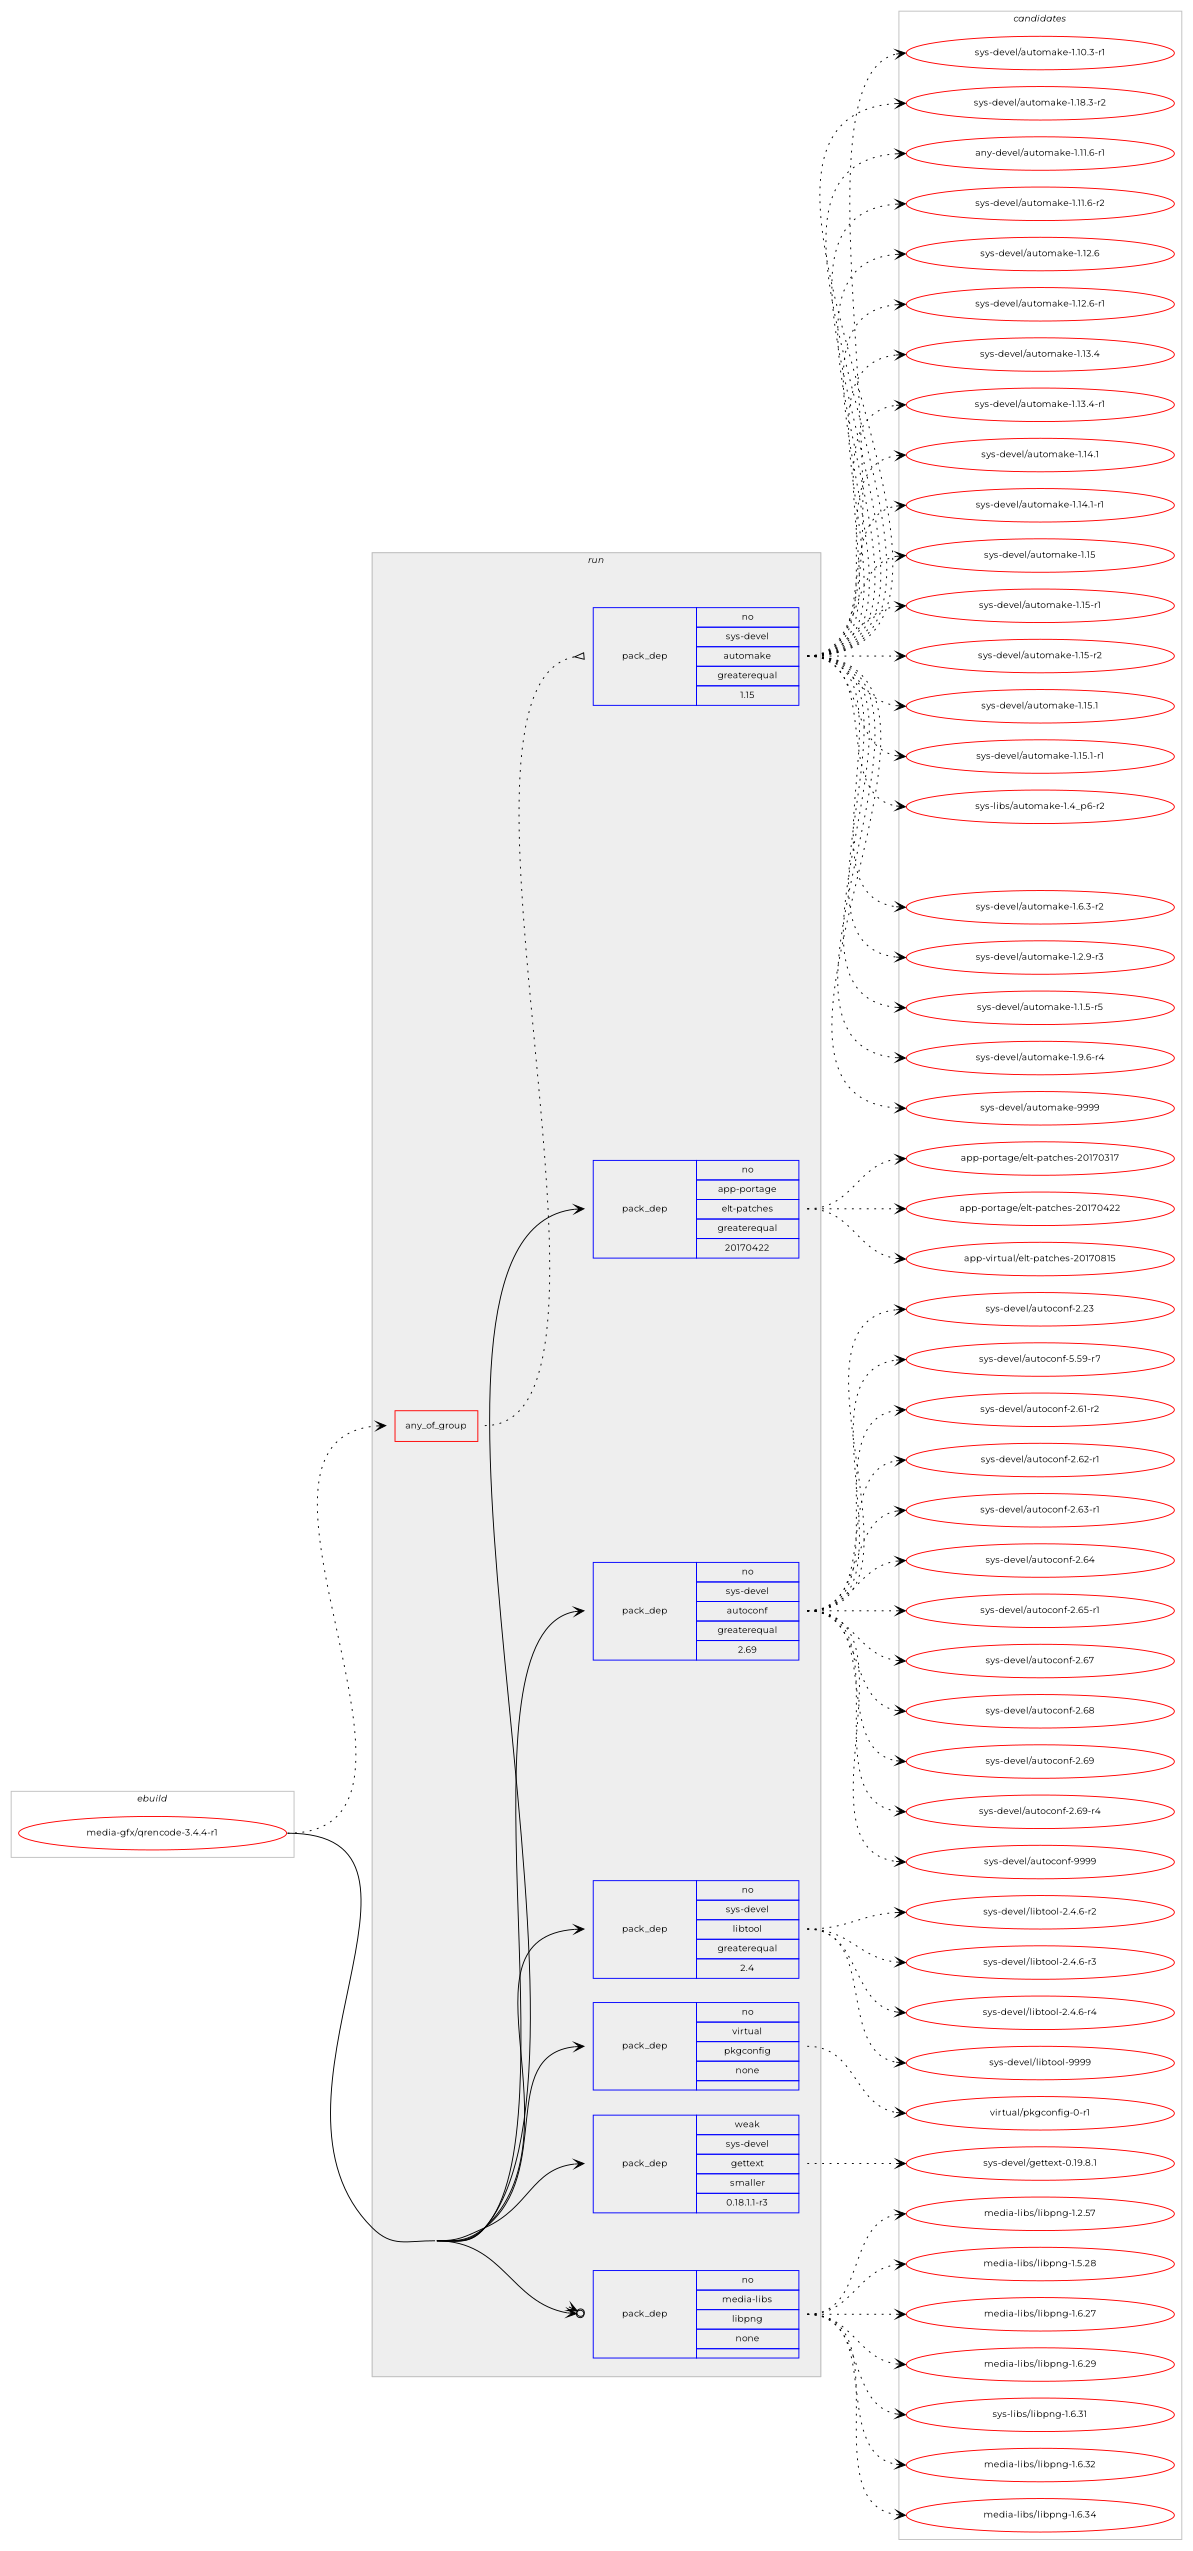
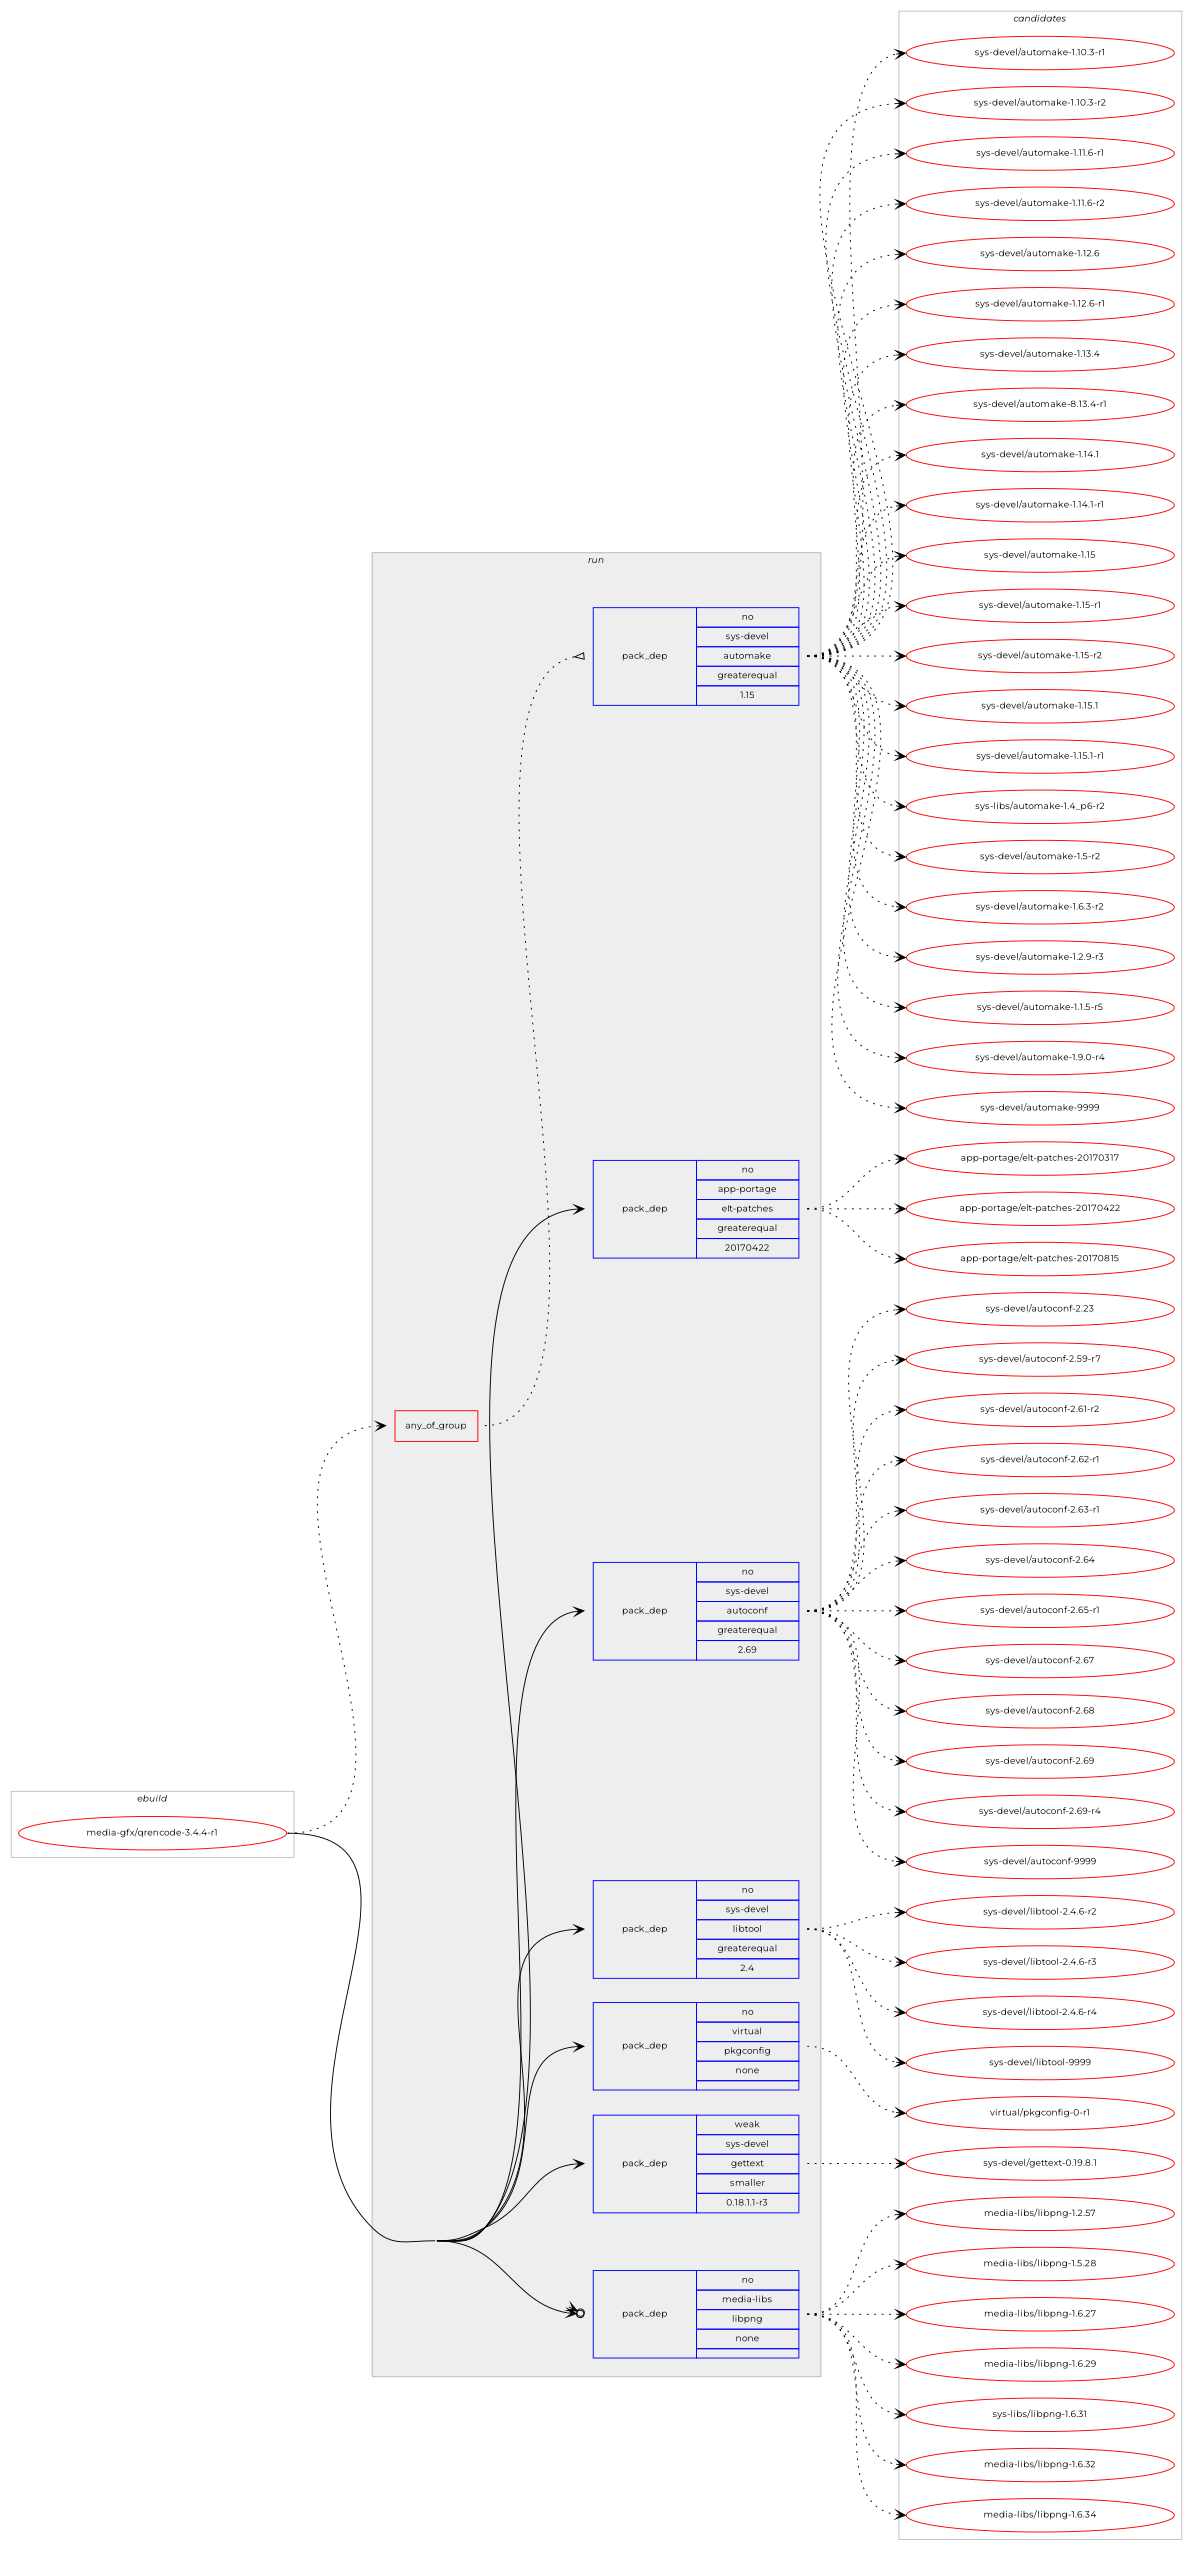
(1040, 103) -> (1040, 103)
(1040, 154) -> (1040, 154)
(1040, 405) -> (1040, 405)
none -> (1040, 857)
(1040, 1058) -> (1040, 1058)
(1040, 1259) -> (1040, 1259)
(1040, 1360) -> (1040, 1360)
